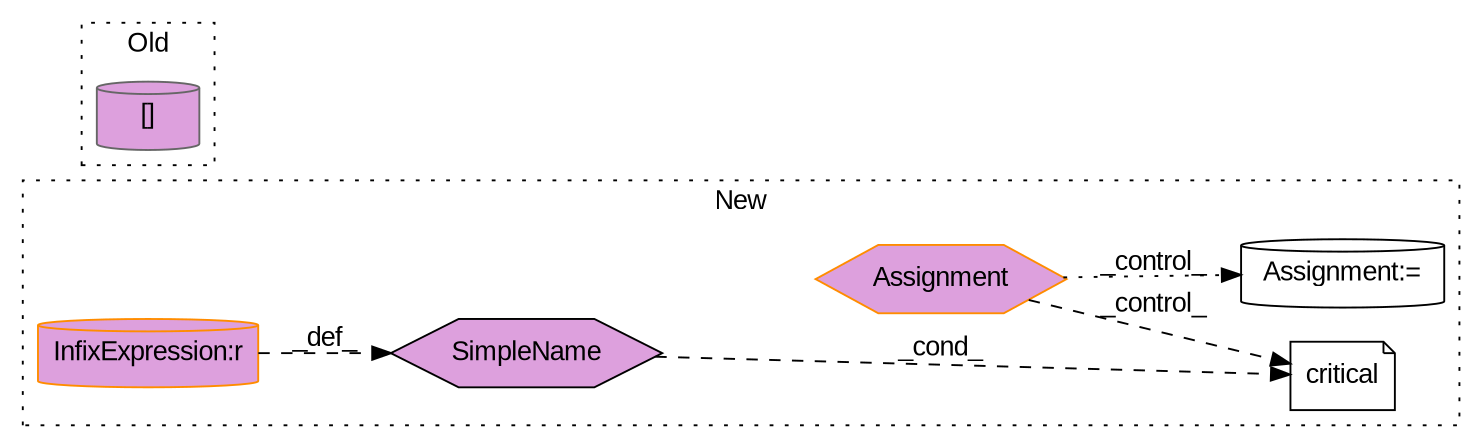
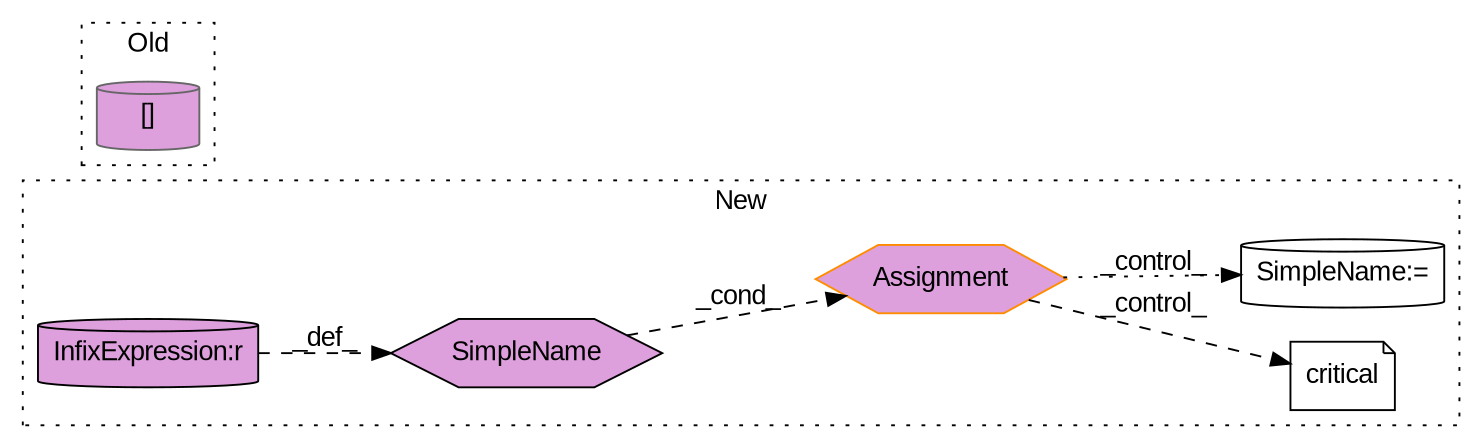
(1343, 273) -> (1343, 273)
(148, 353) -> (148, 353)
(963, 365) -> (727, 317)
